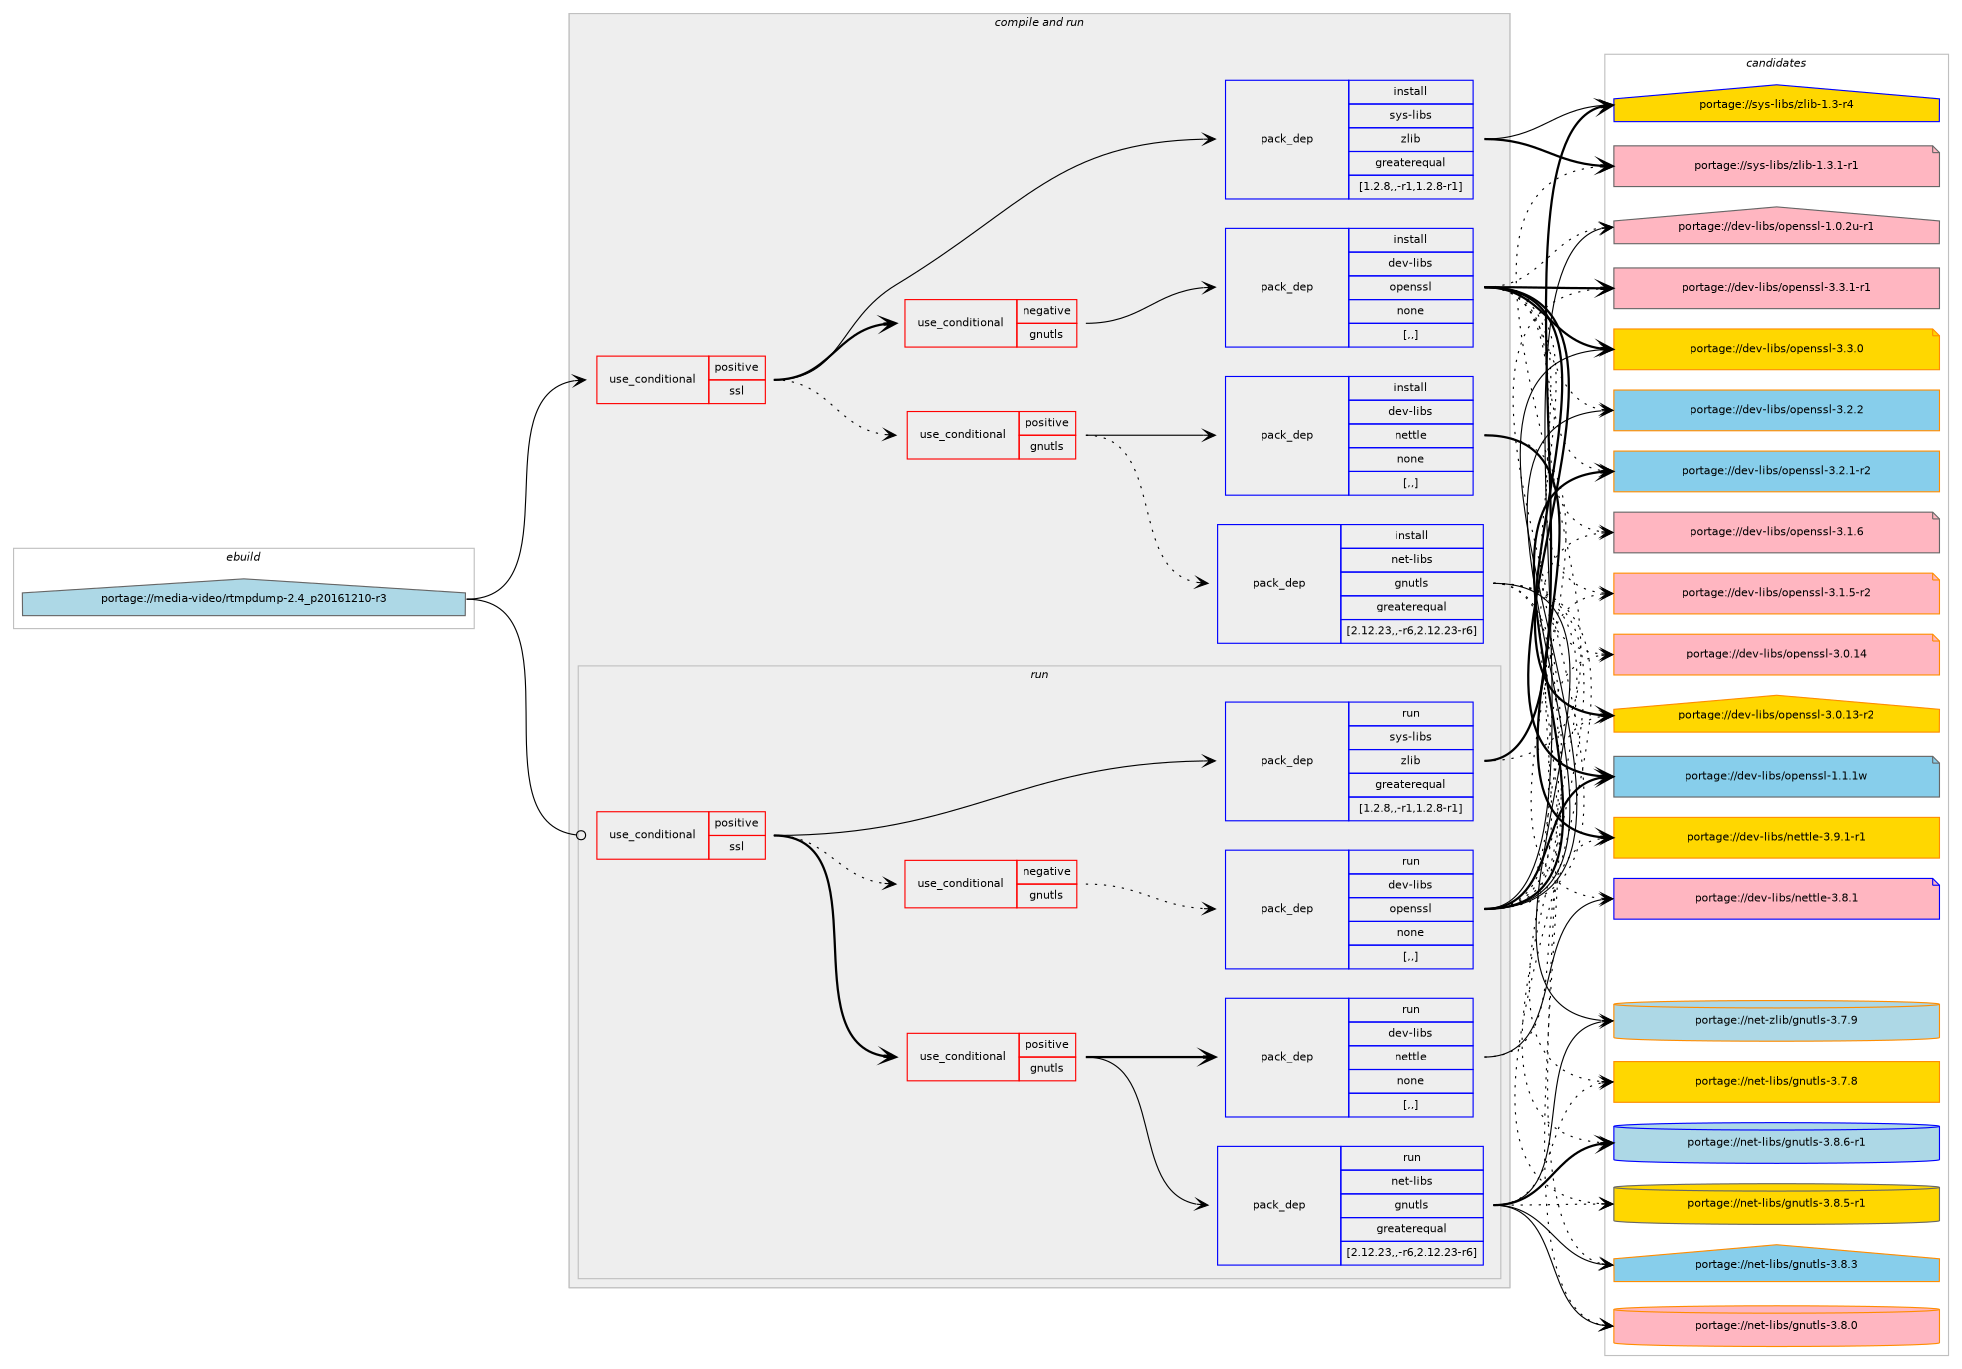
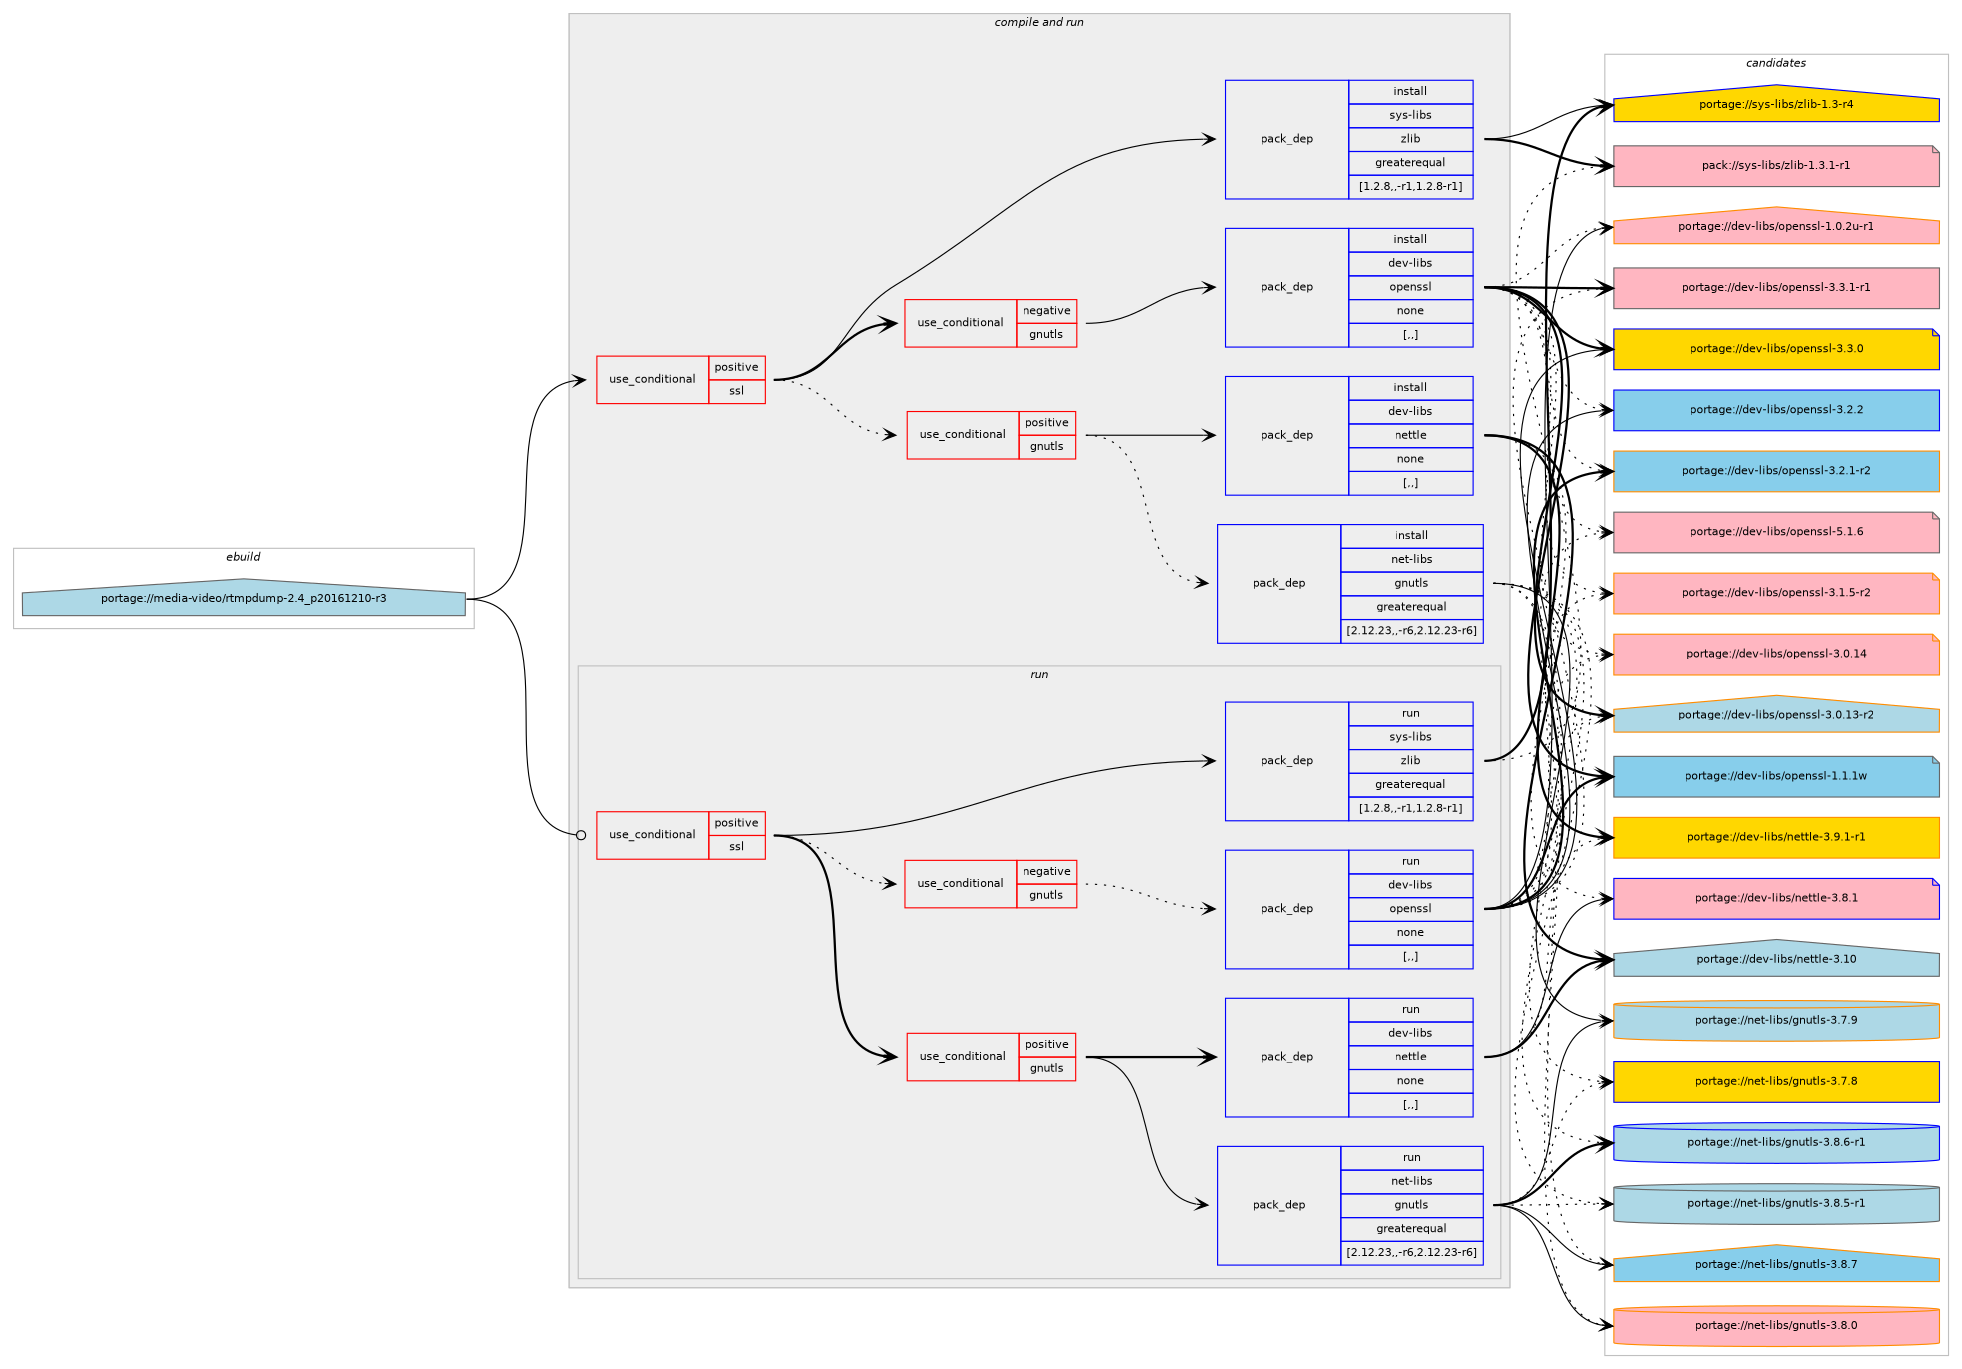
(1777, 166) -> (1777, 166)
(1777, 227) -> (1777, 227)
(1777, 349) -> (1777, 349)
(1777, 410) -> (1777, 410)
(1777, 532) -> (1777, 532)
(1777, 716) -> (1777, 716)
none -> (1777, 960)
(1777, 1021) -> (1777, 1021)
(1777, 1082) -> (1777, 1082)
(1777, 1204) -> (1777, 1204)
(1777, 1265) -> (1777, 1265)
